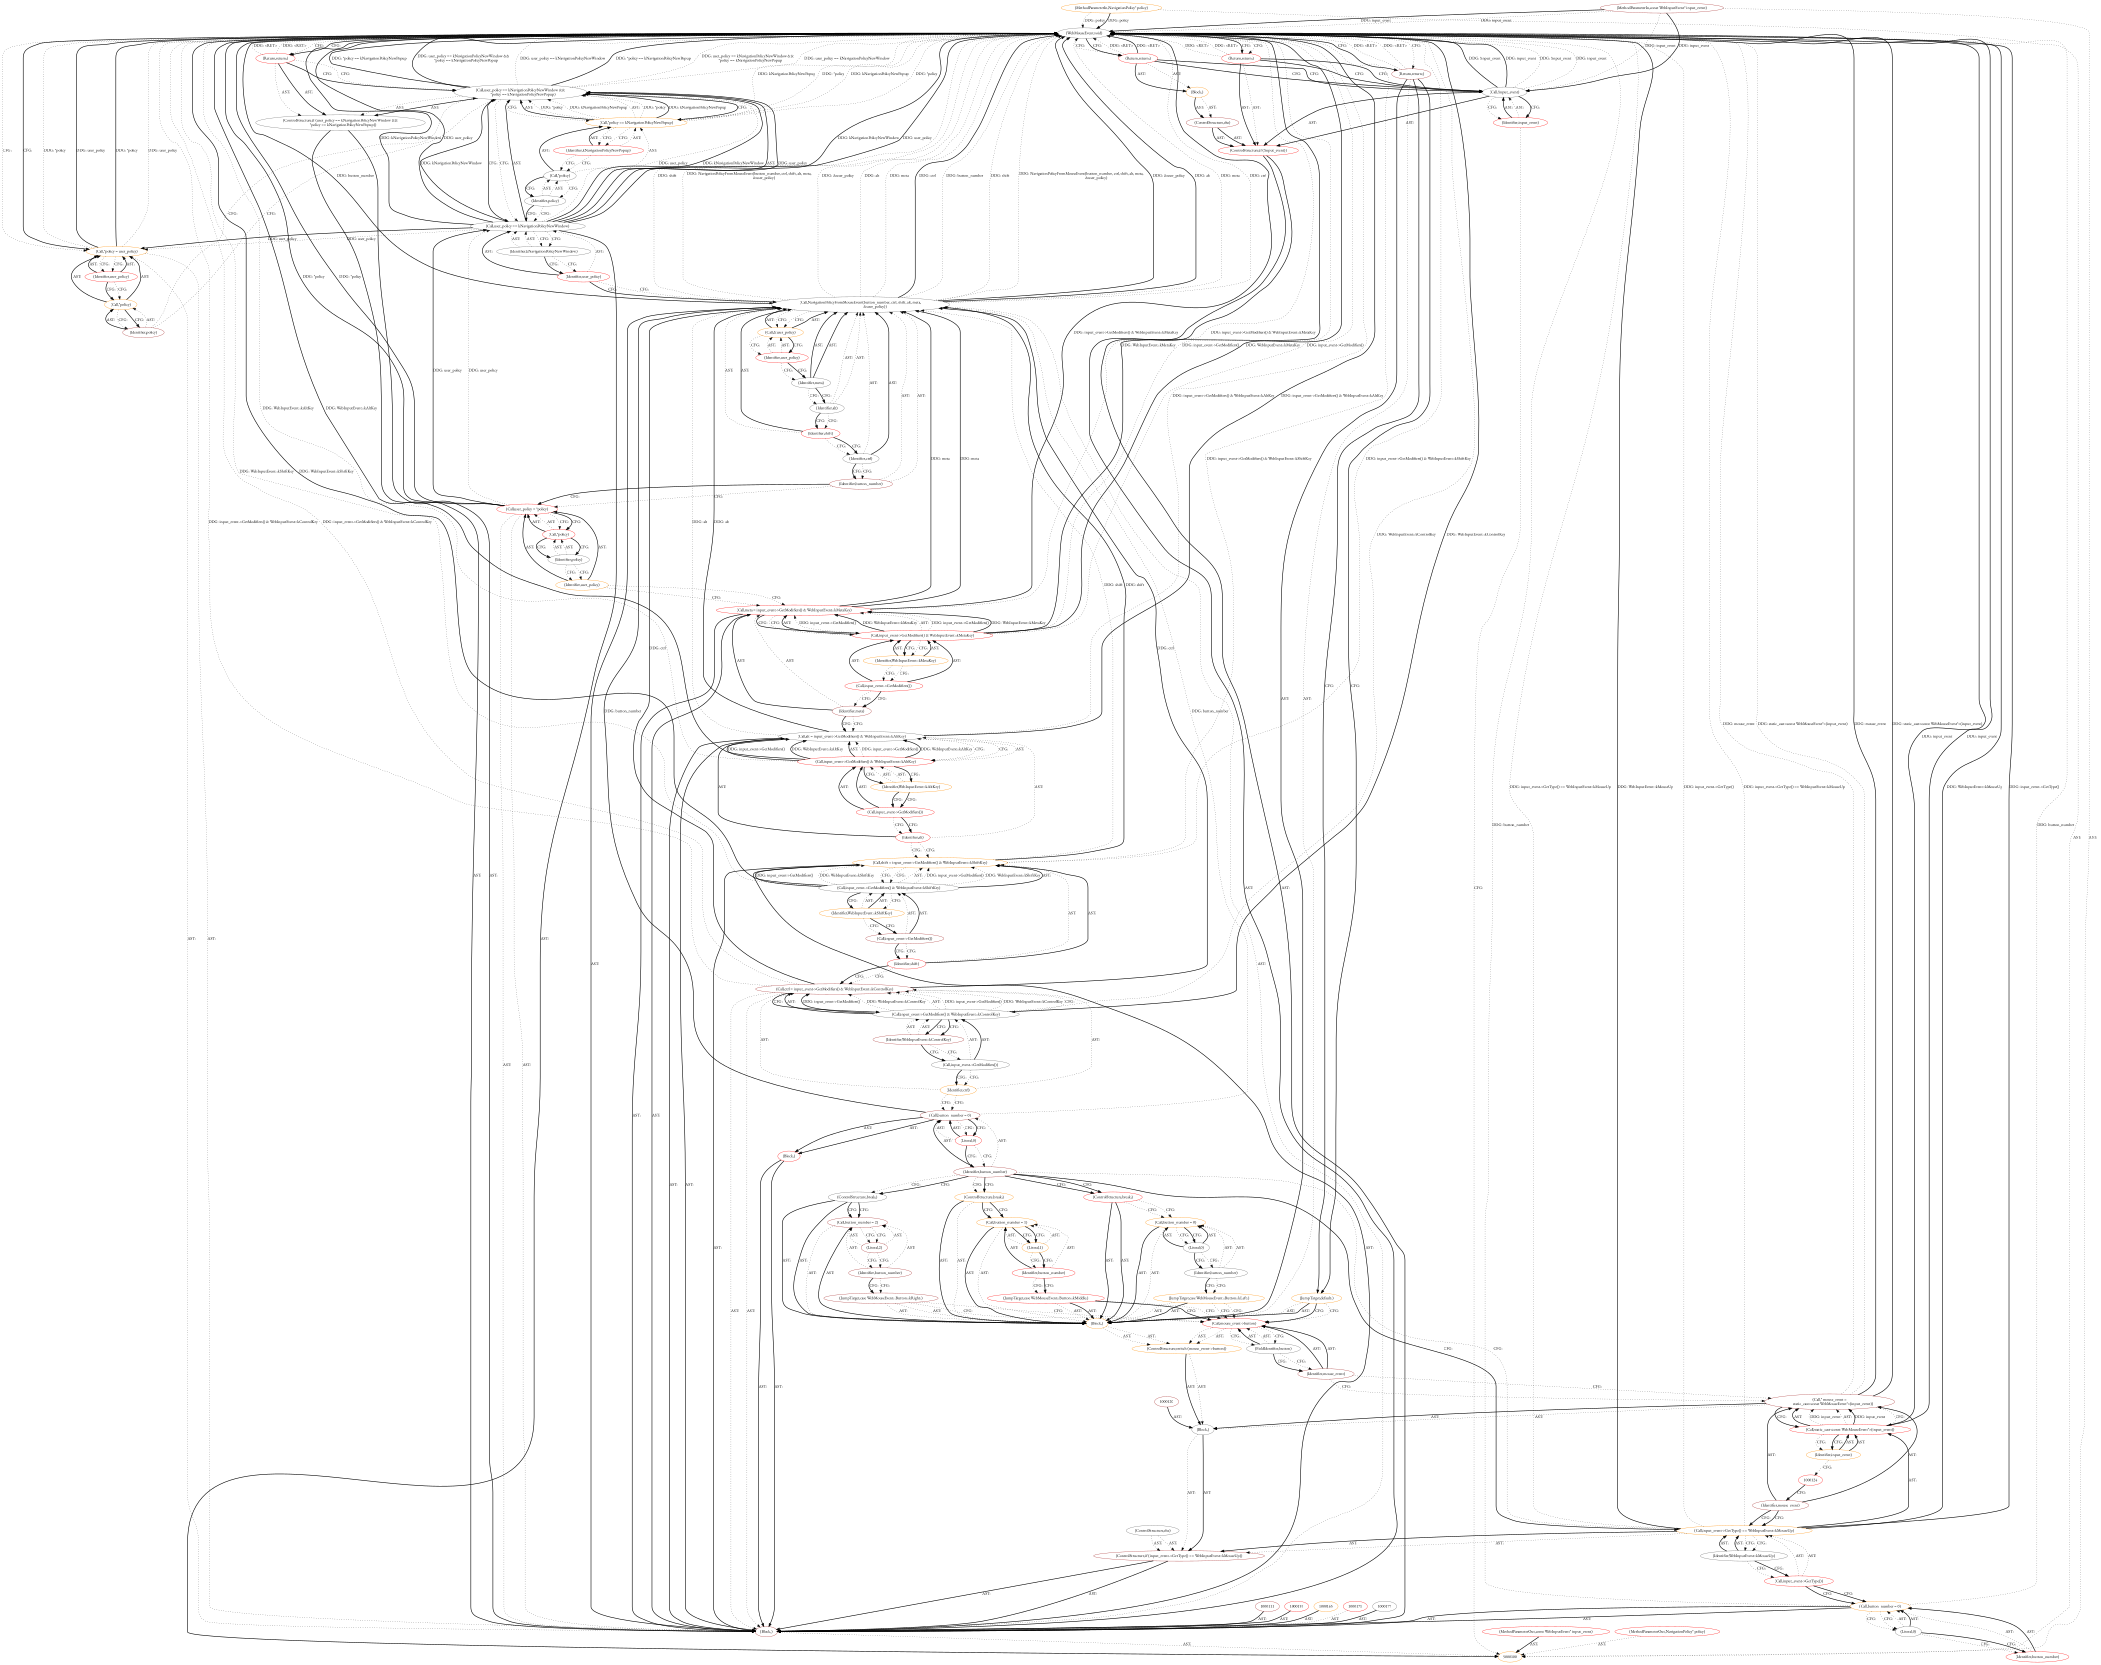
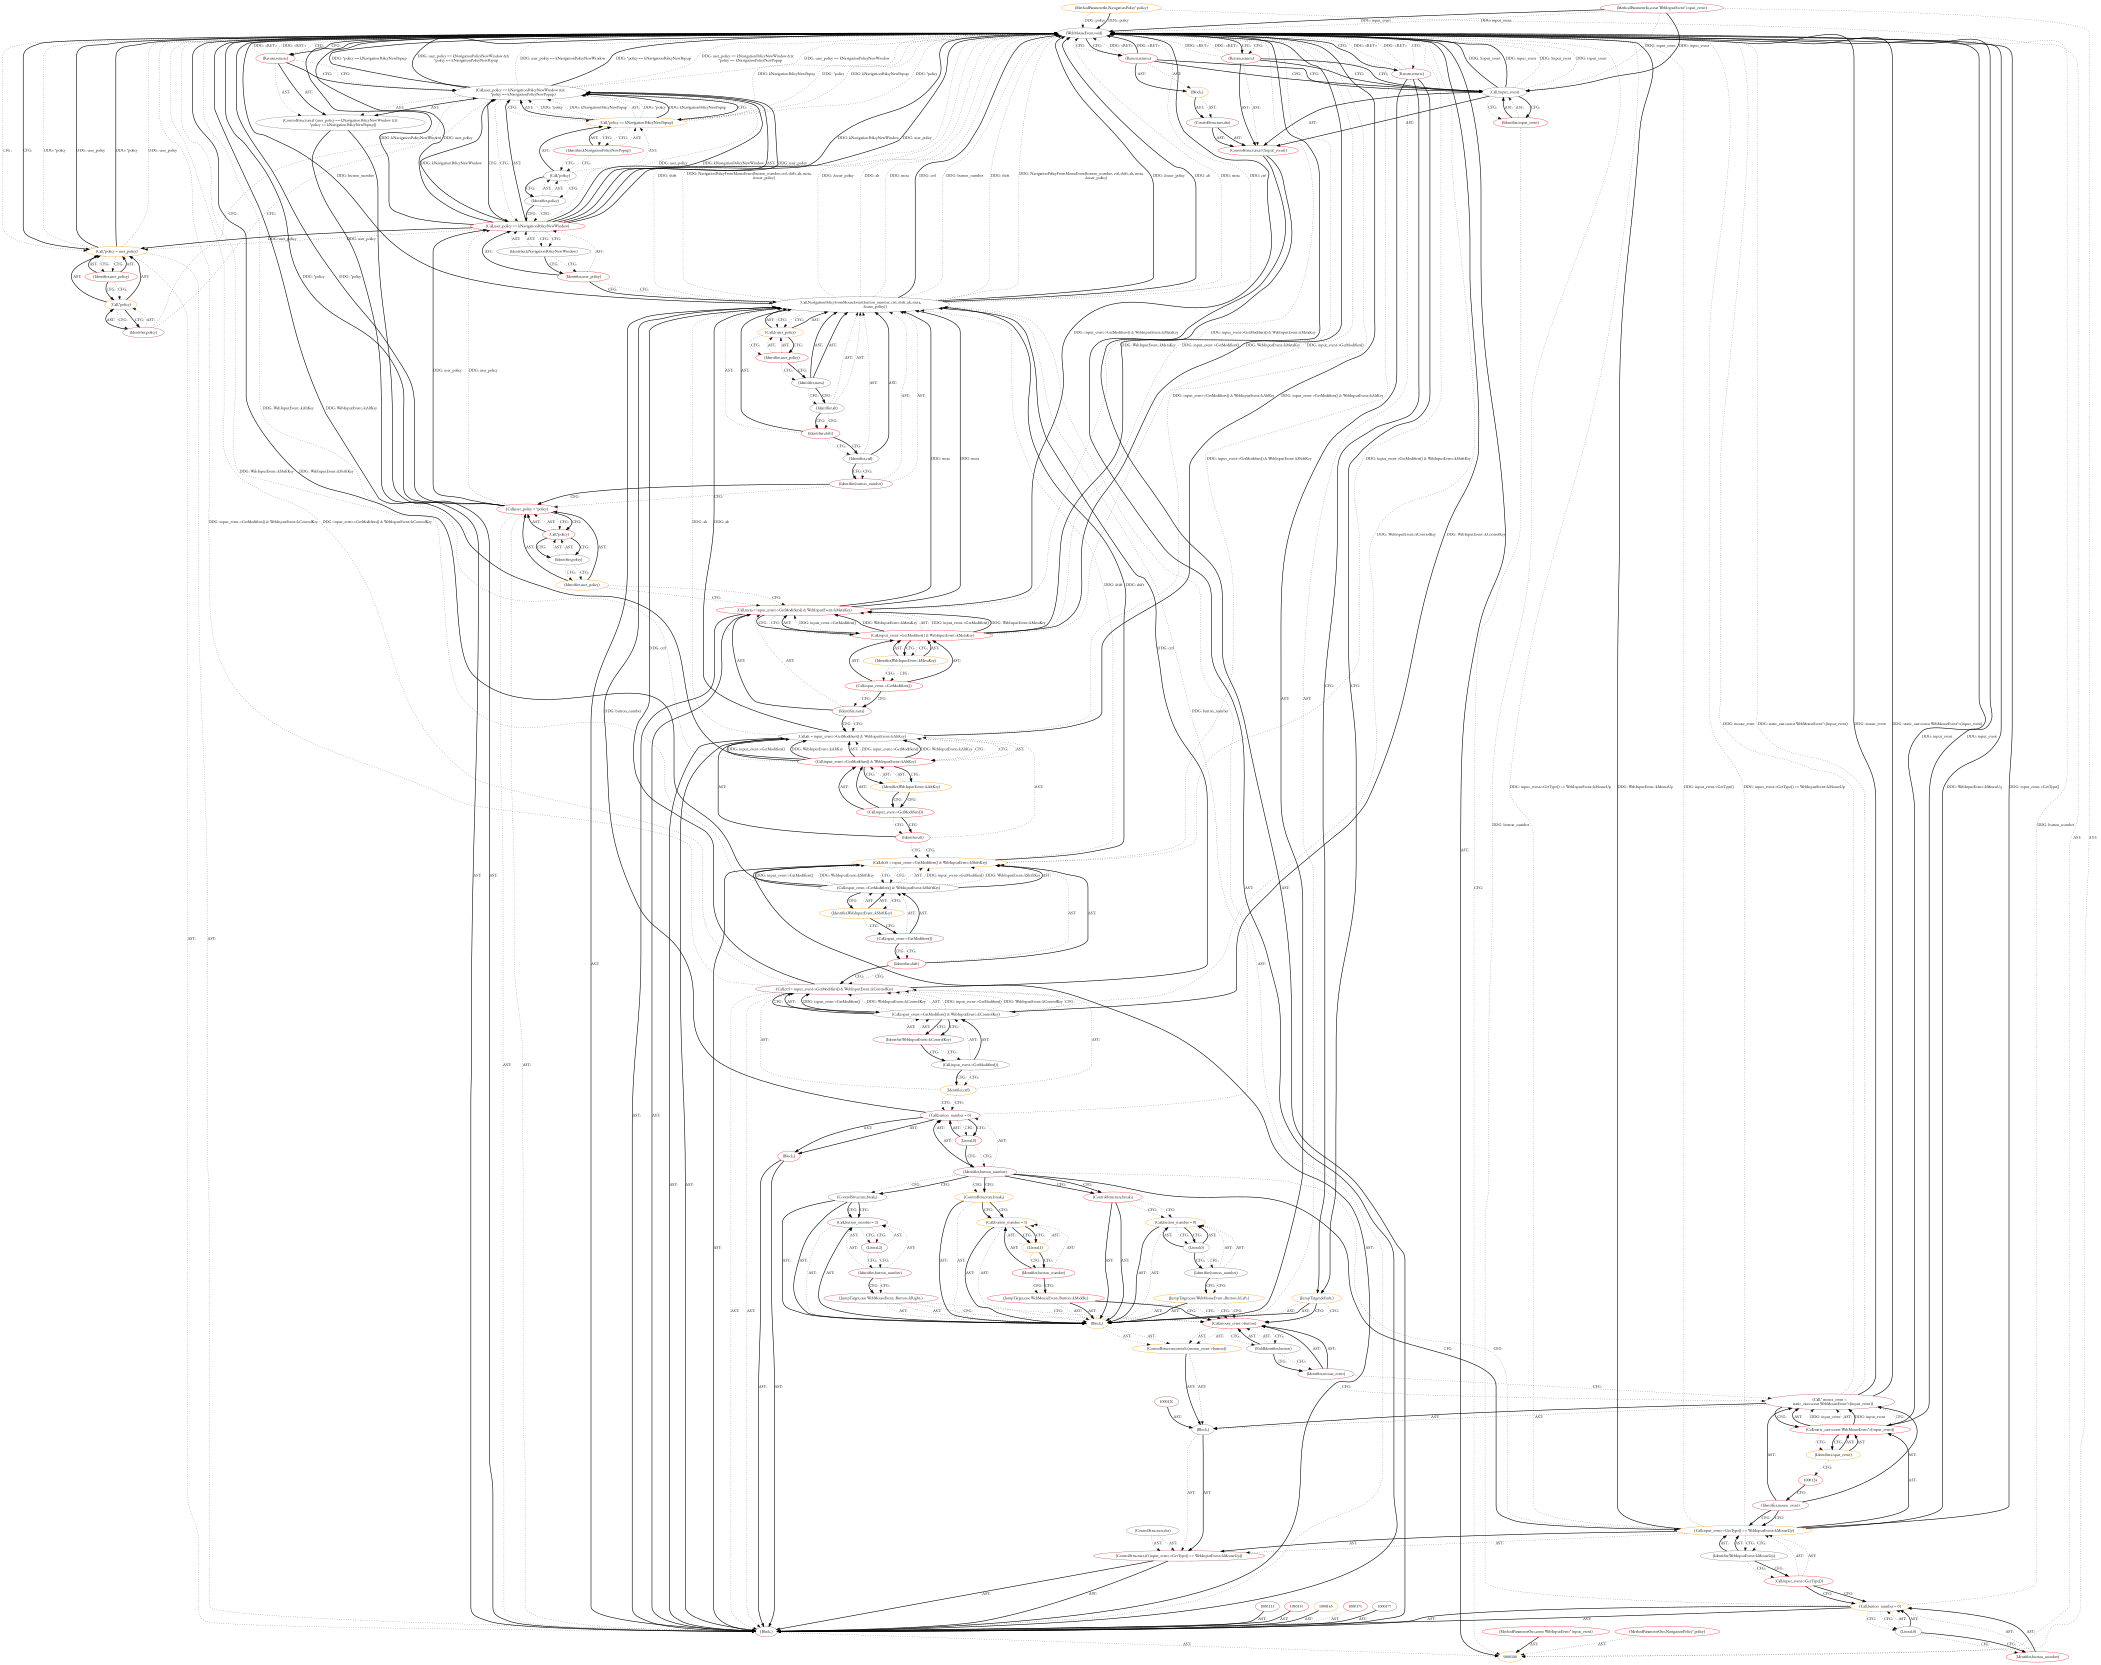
(528, 226) -> (528, 226)
(278, 1475) -> (1468, 688)
(1297, 1606) -> (1297, 1606)
